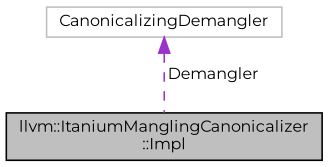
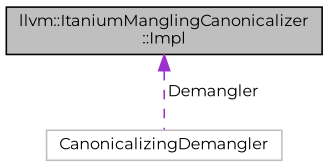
(164, 83) -> (164, 100)
